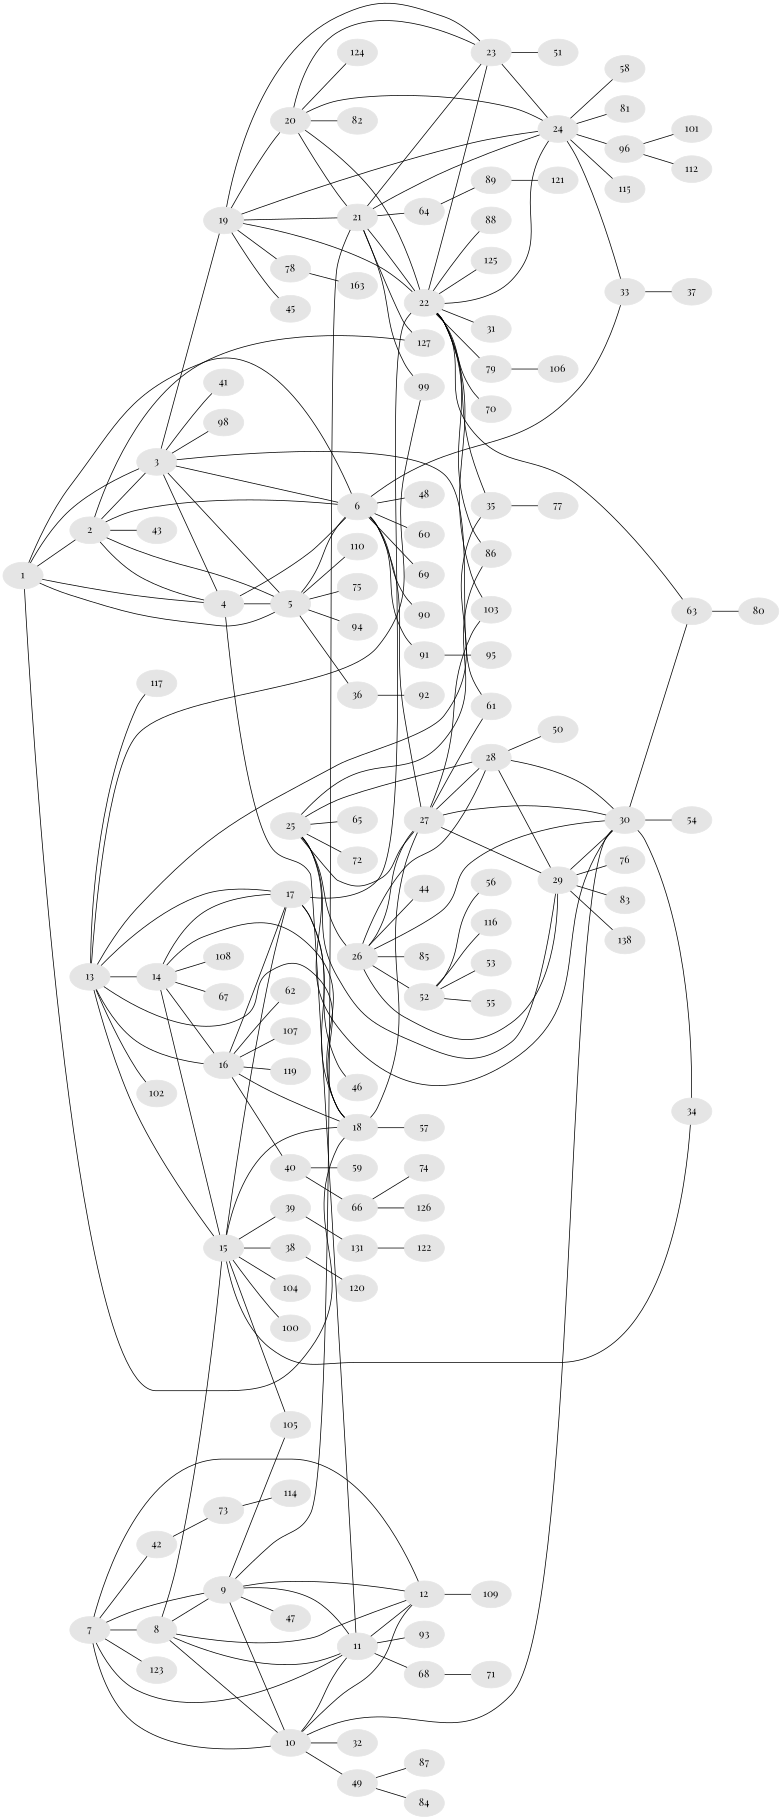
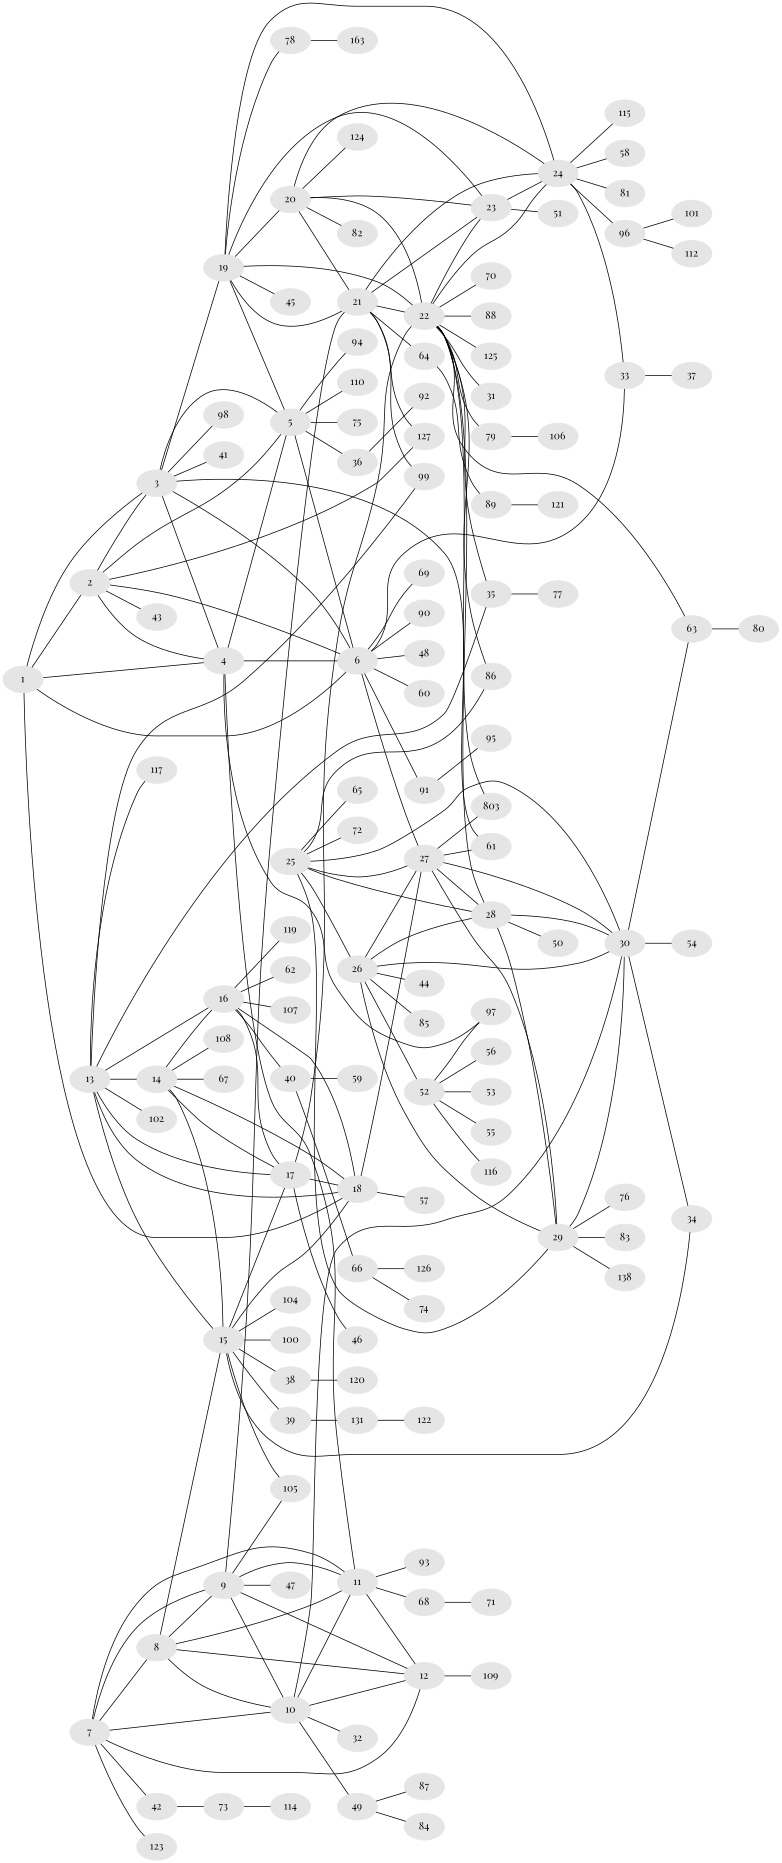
(491, 610) -> (491, 807)
none -> (465, 614)
(156, 618) -> (257, 345)
none -> (491, 1012)
